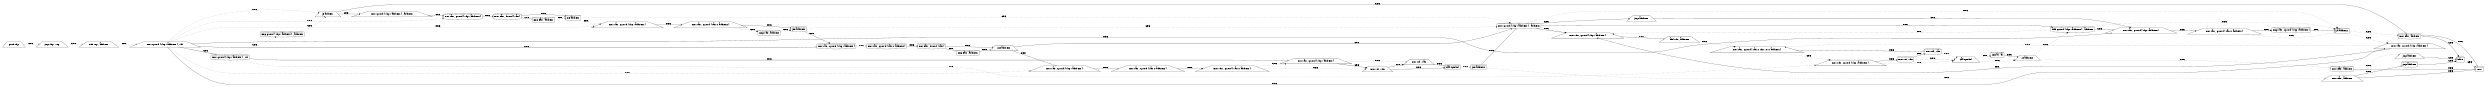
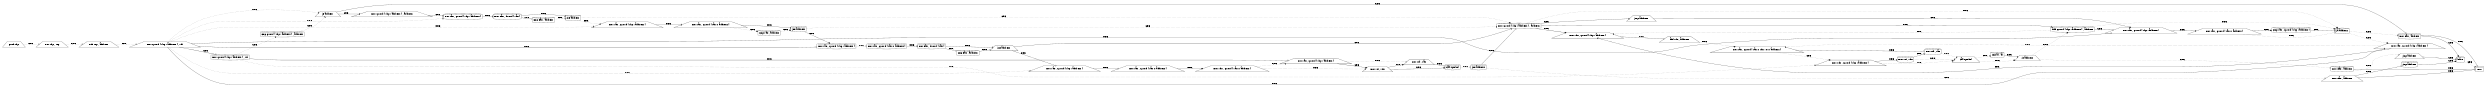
(52, 44) -> (52, 44)
